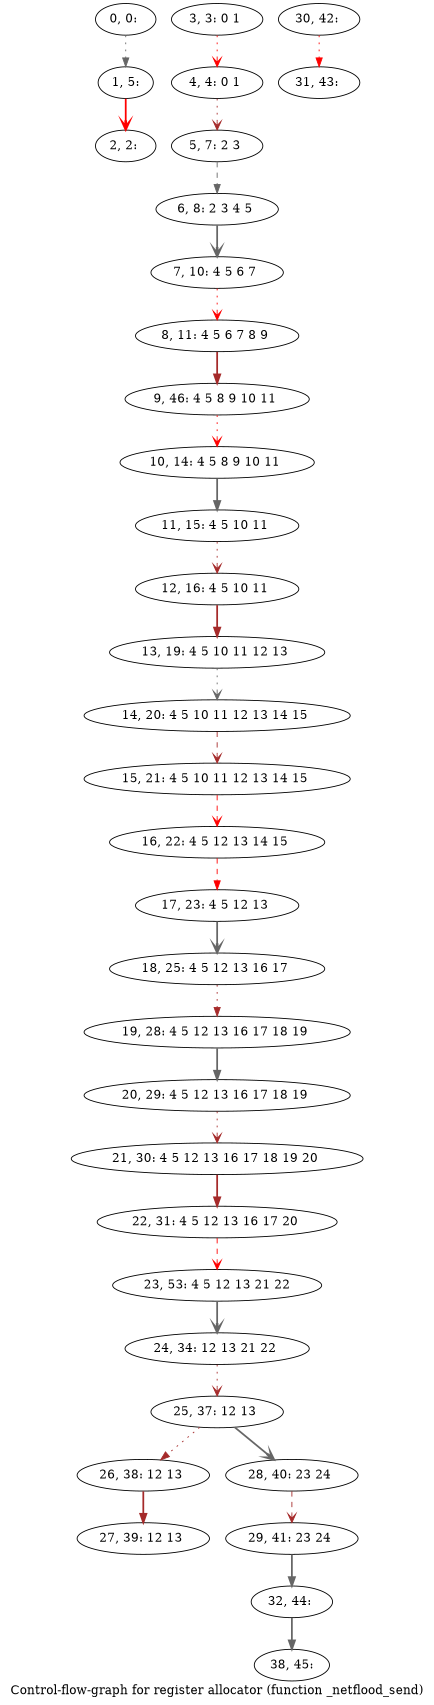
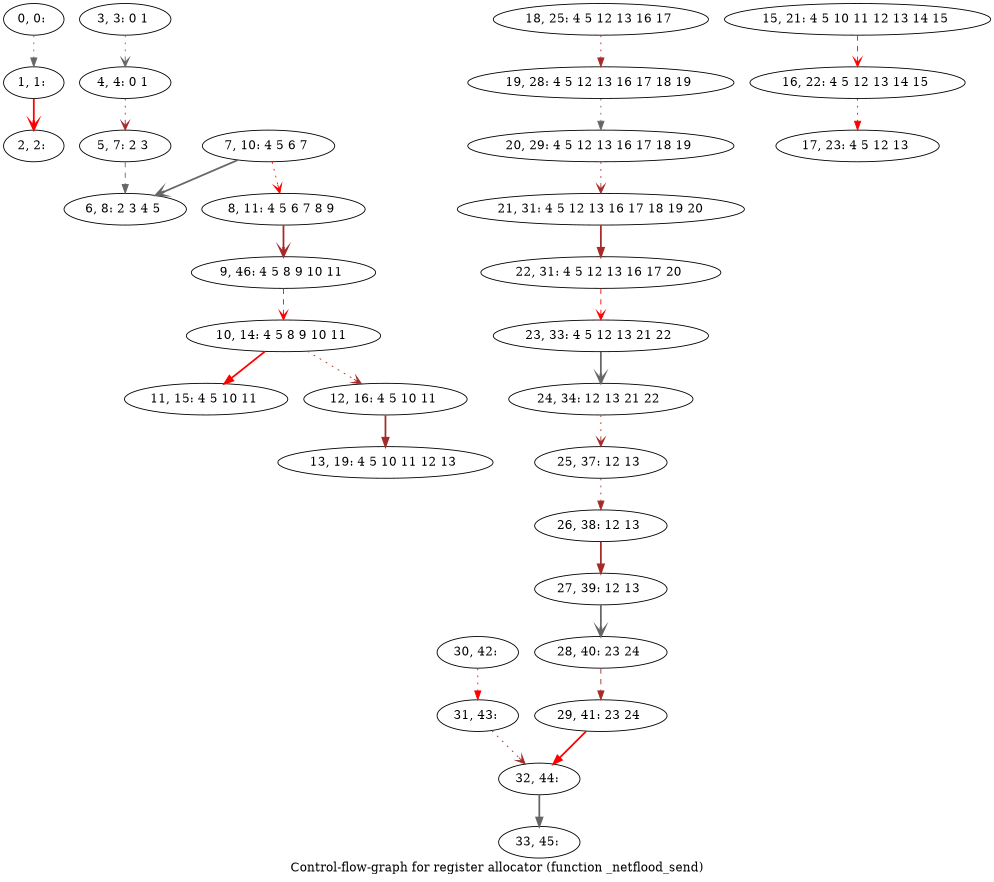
(217, 47) -> (125, 47)
(126, 83) -> (34, 83)
(217, 237) -> (201, 176)
(217, 363) -> (283, 237)
(217, 426) -> (283, 300)
(217, 490) -> (248, 365)
(217, 553) -> (331, 365)
(217, 716) -> none
none -> (505, 744)
(217, 870) -> (858, 110)
(217, 933) -> none
(217, 1059) -> (601, 110)
(217, 1159) -> (601, 209)
(217, 1285) -> (601, 336)
(251, 1441) -> (601, 616)
(292, 1503) -> (601, 680)
(292, 1566) -> (573, 744)
(292, 1665) -> (539, 842)
